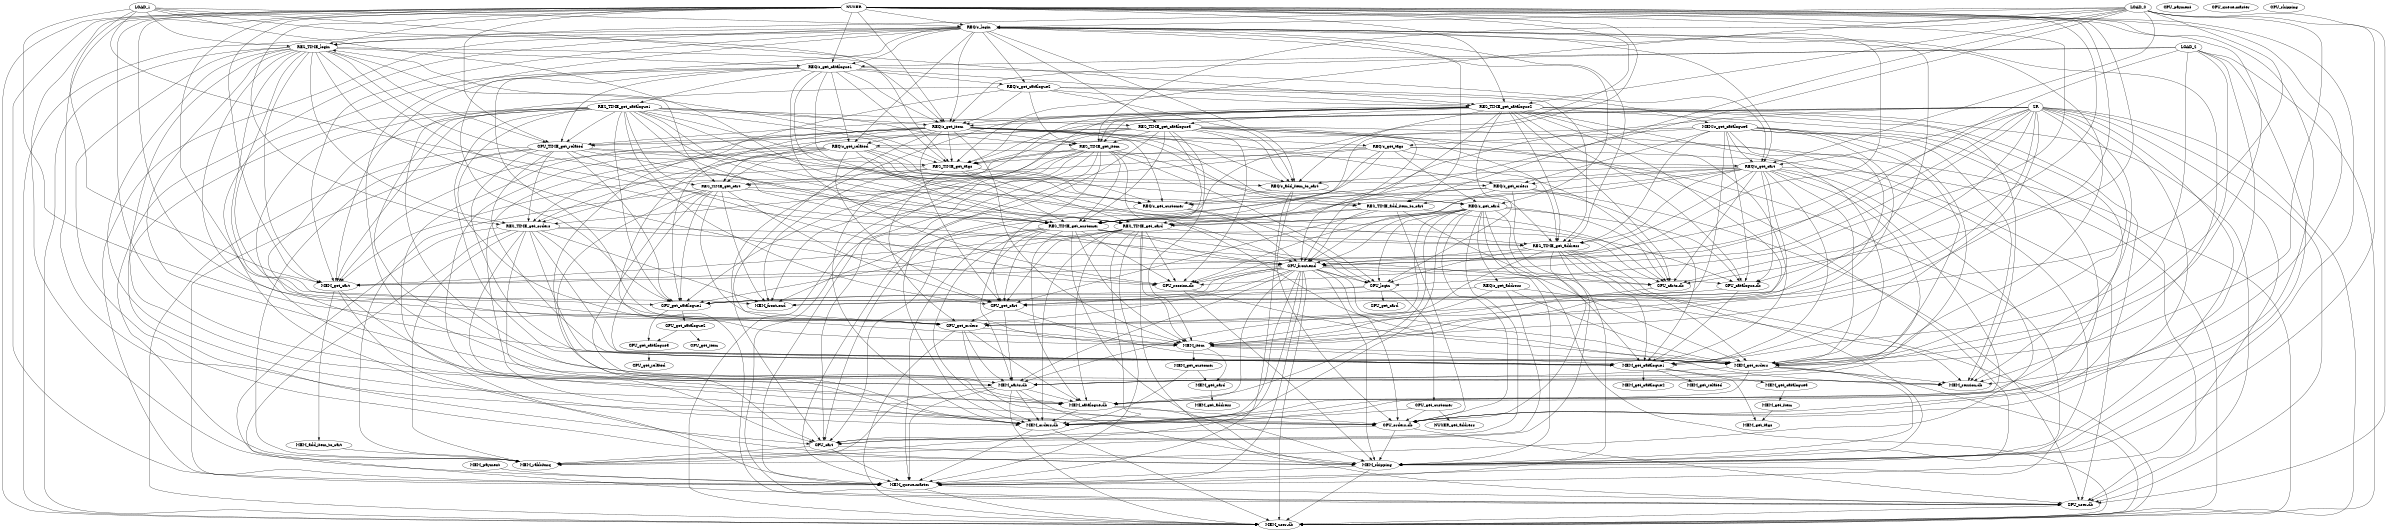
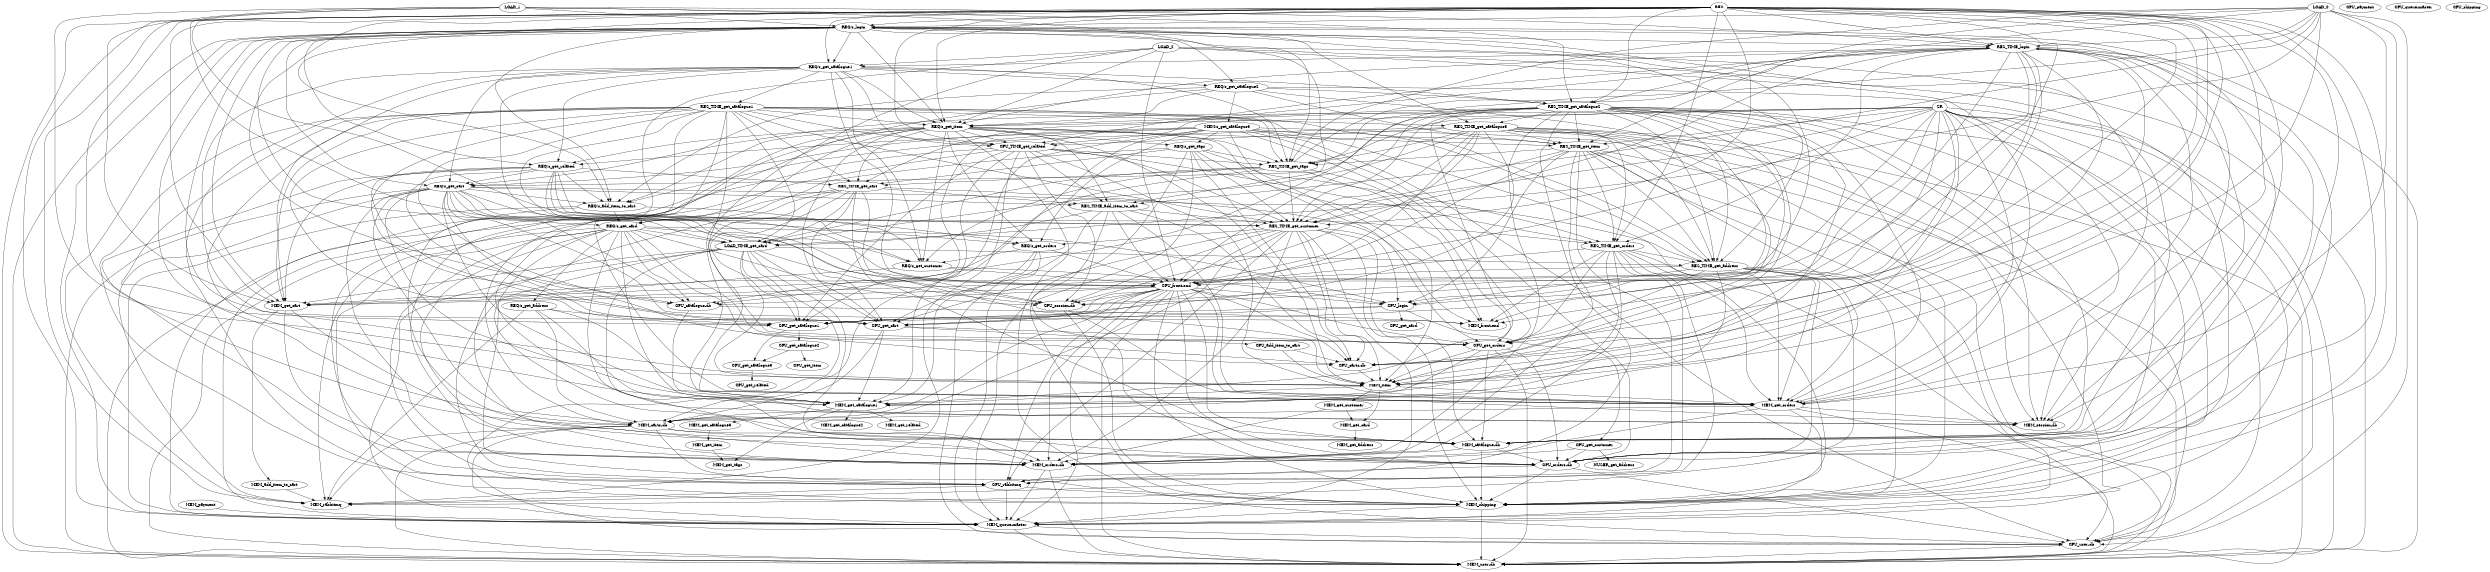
(854, 7) -> (1719, 7)
(1380, 198) -> (1164, 236)
(1143, 226) -> (746, 246)
none -> (1278, 346)
(528, 392) -> (2171, 415)
(824, 445) -> (1007, 485)
